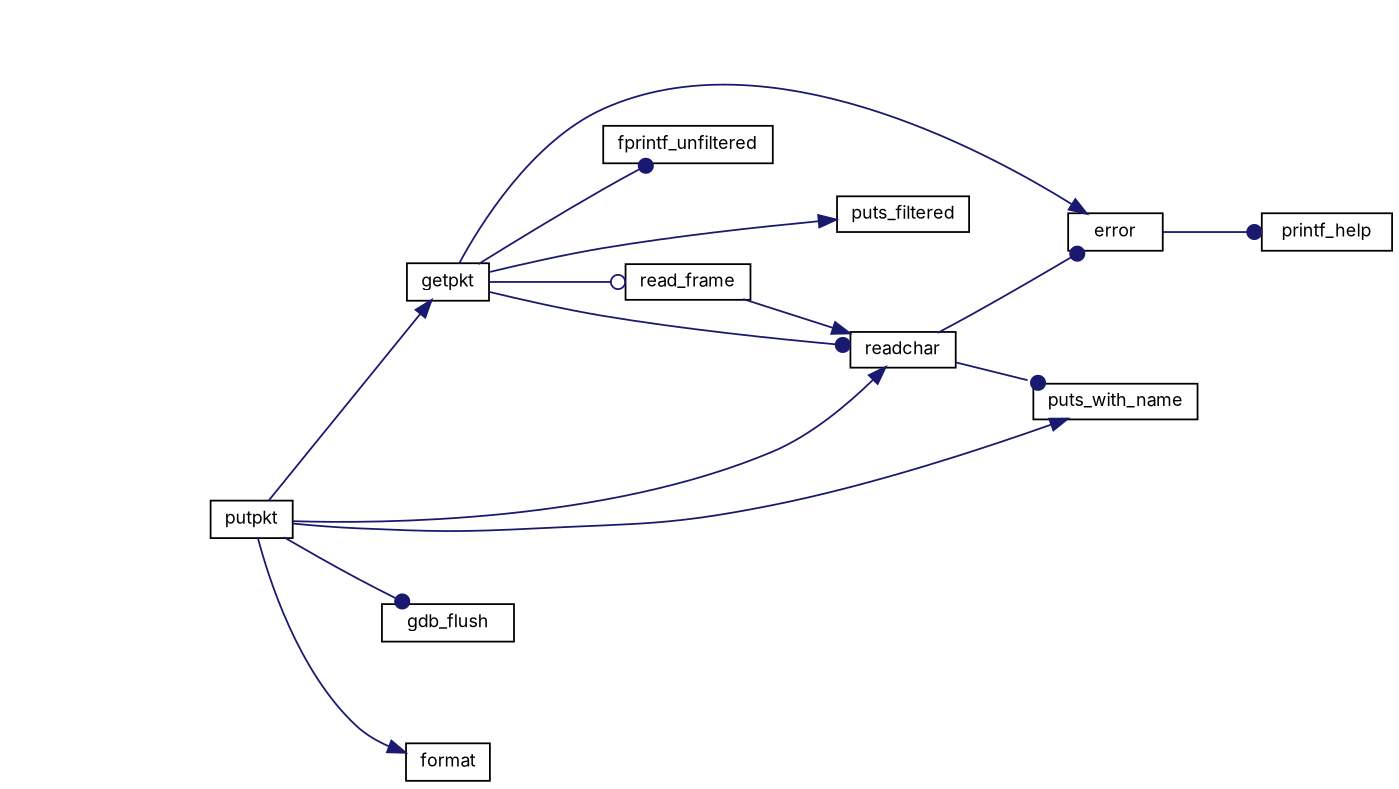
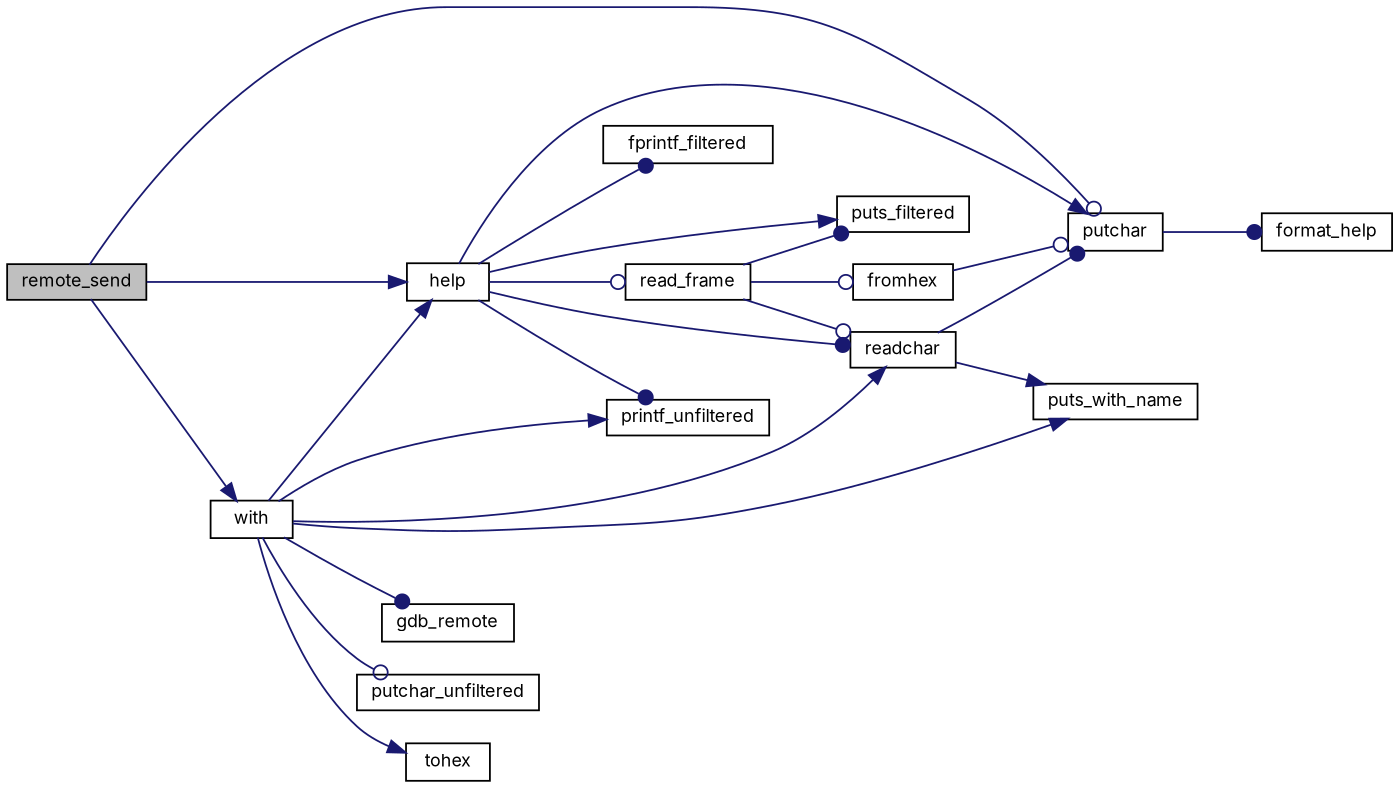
(688, 145) -> (688, 145)
(1115, 232) -> (1115, 232)
(1327, 232) -> (1327, 232)
none -> (789, 250)
none -> (77, 282)
(448, 282) -> (448, 282)
none -> (903, 282)
(790, 314) -> (790, 314)
(992, 371) -> (992, 371)
none -> (688, 418)
(252, 519) -> (252, 519)
(448, 623) -> (448, 623)
none -> (448, 692)
(448, 762) -> (448, 762)
